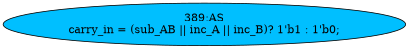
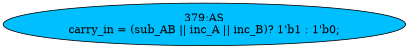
(204, 24) -> (204, 24)
